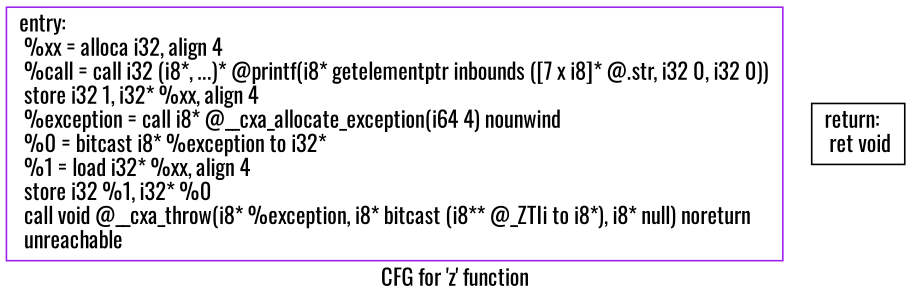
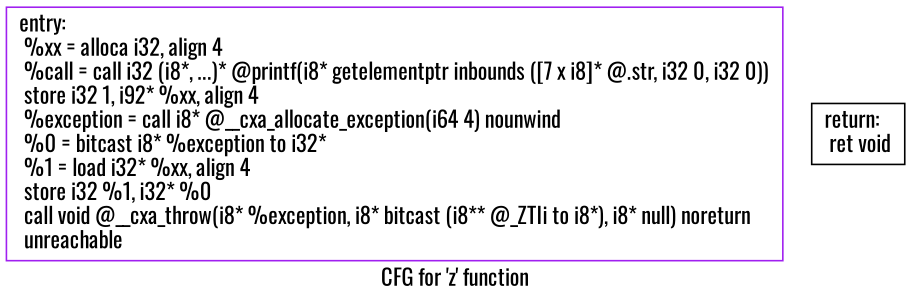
(140, 97) -> (140, 97)
